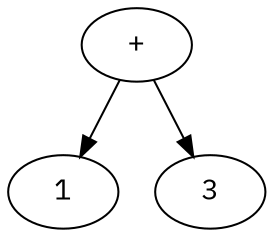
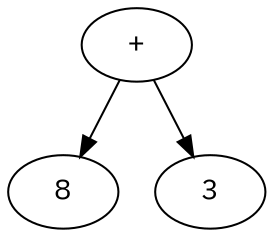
(63, 192) -> (63, 192)
